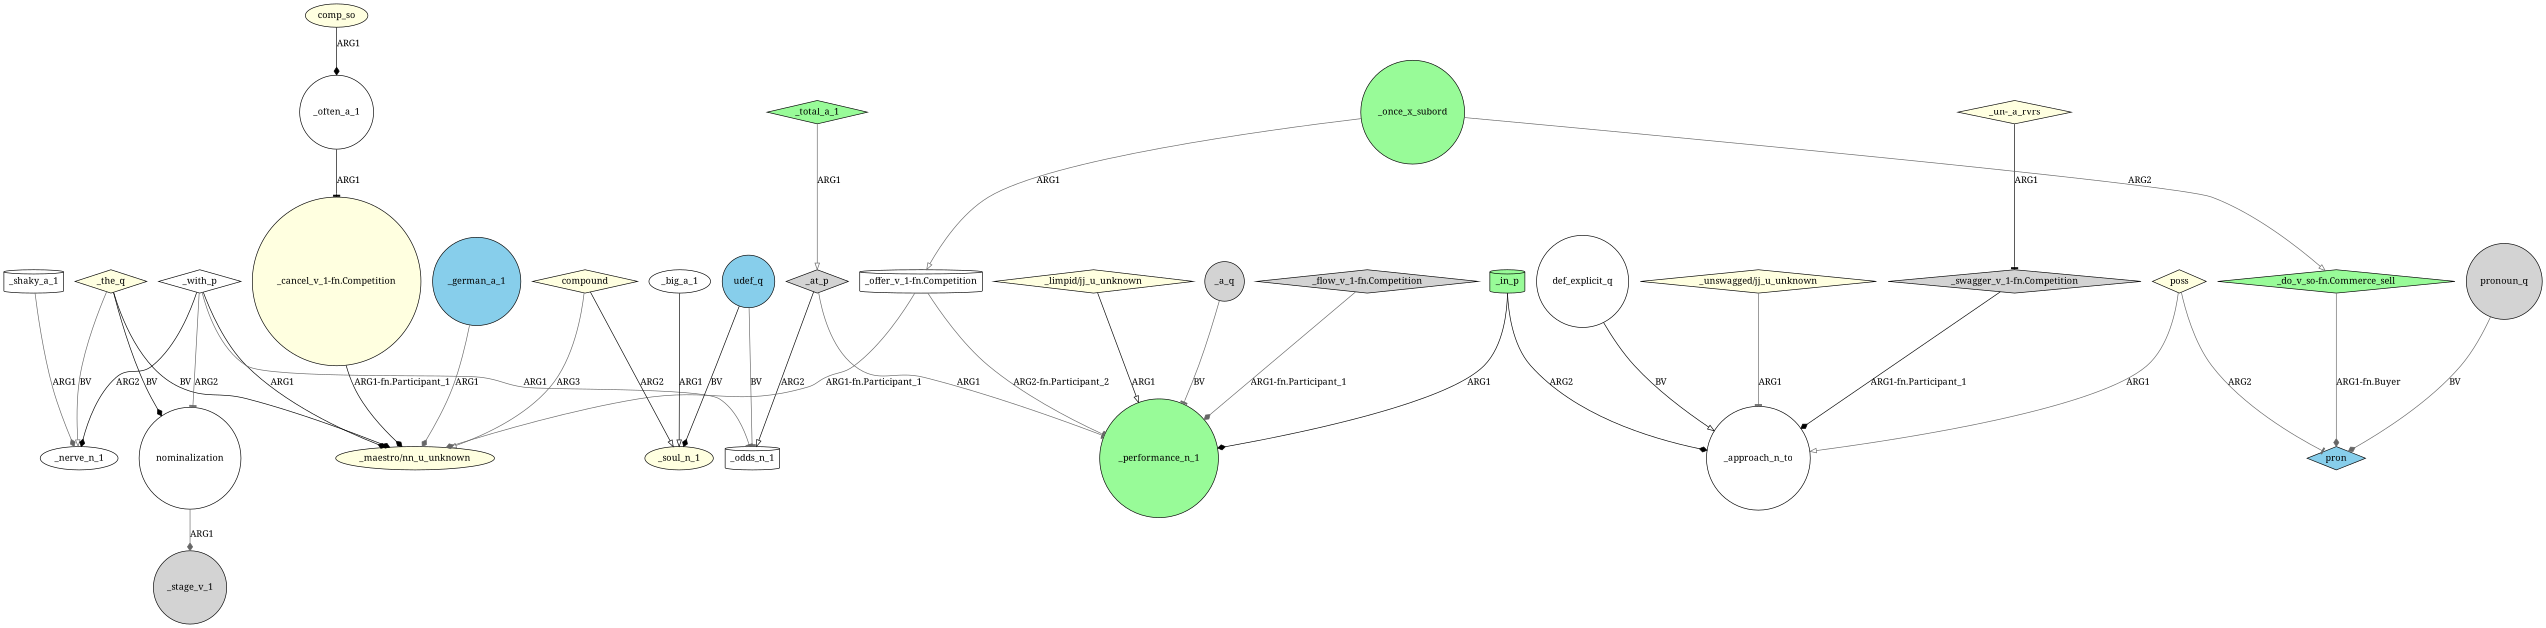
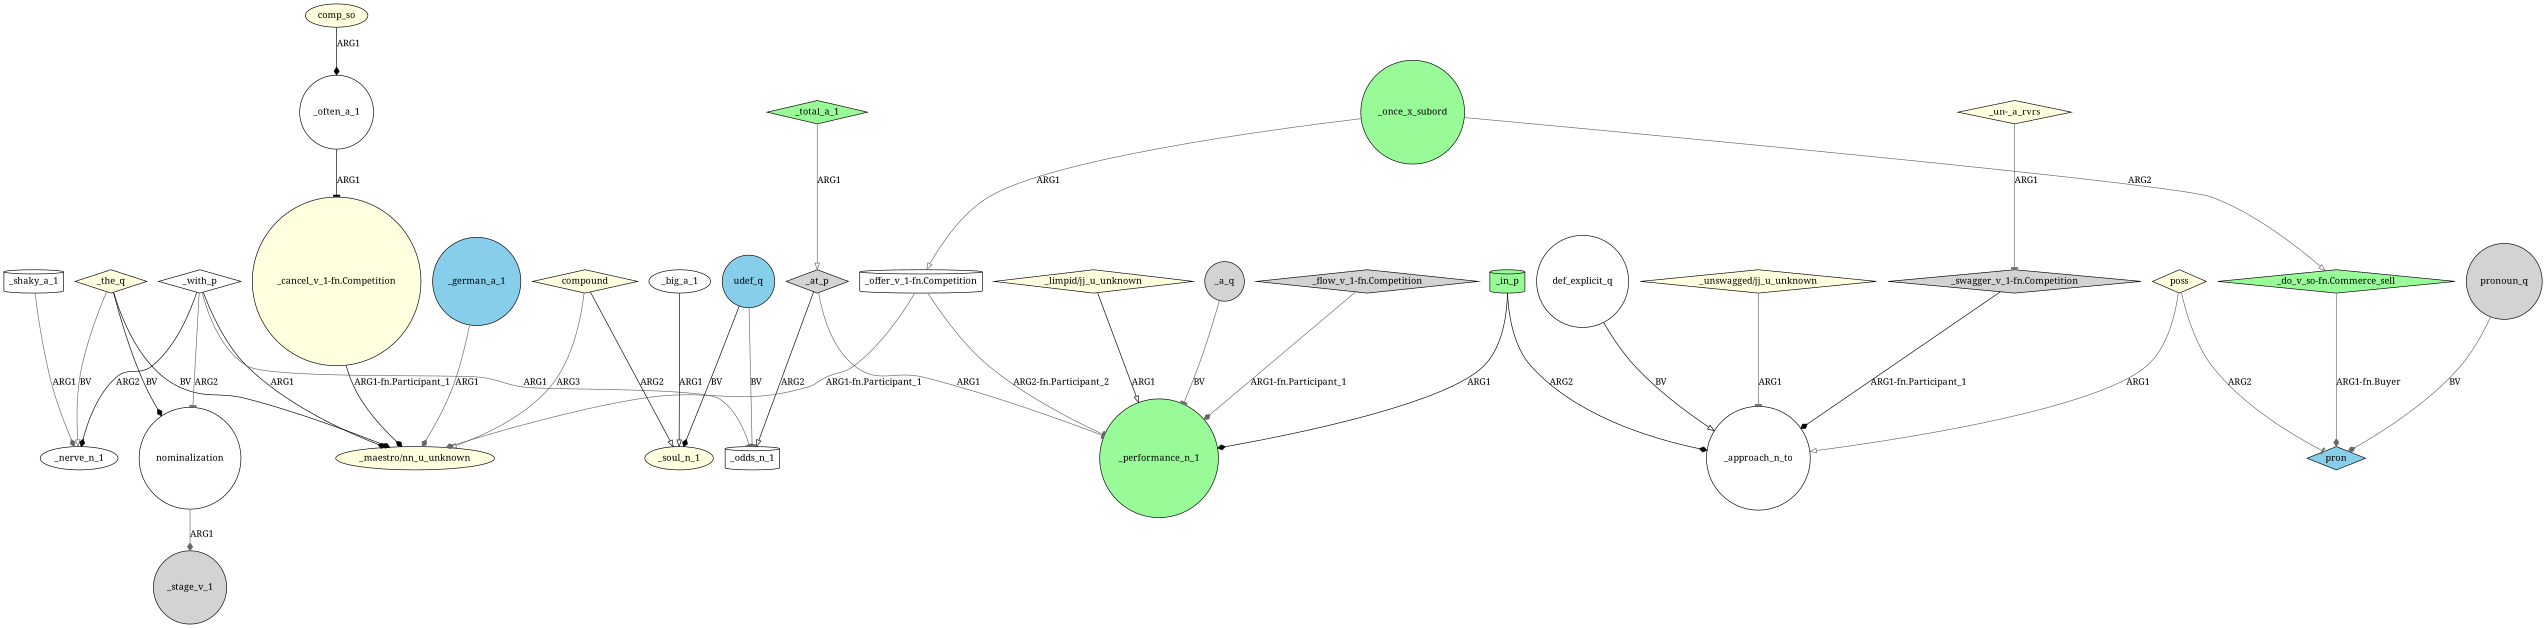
(2015, 195) -> (2015, 195)
